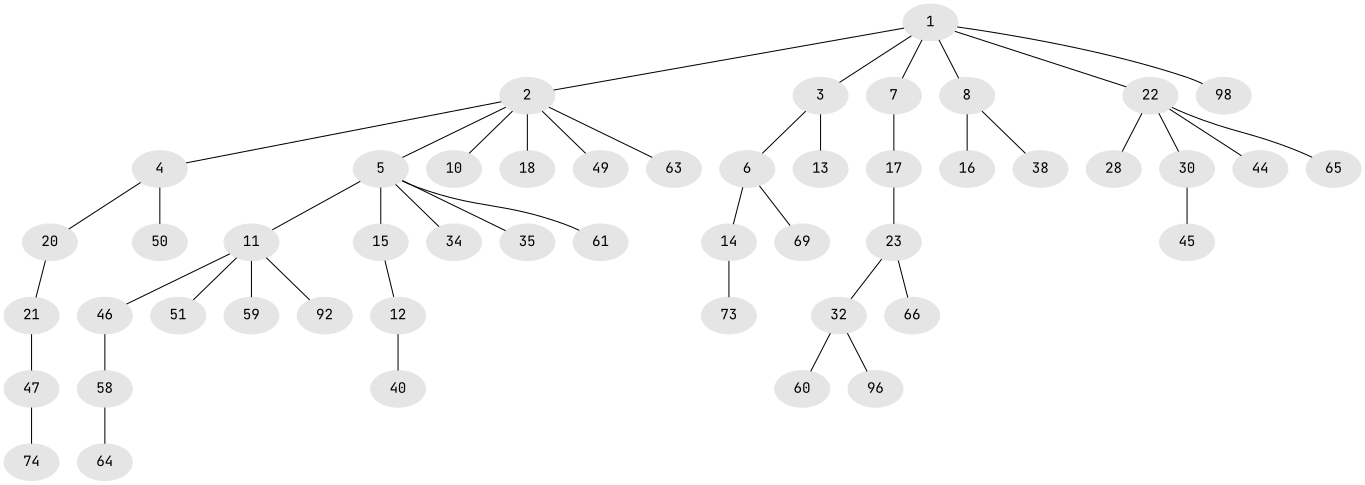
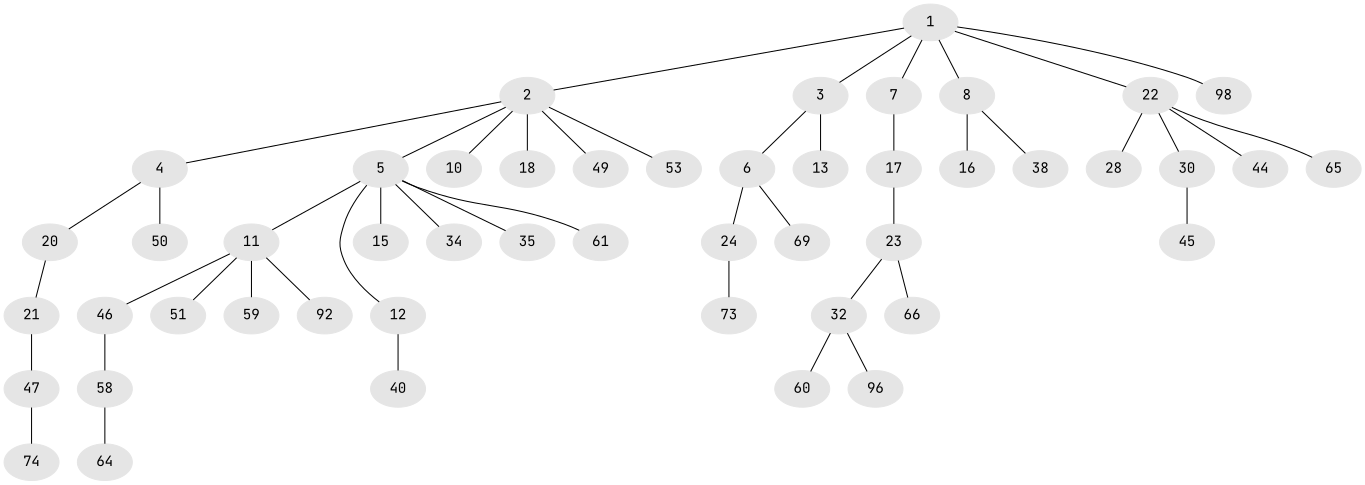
(674, 169) -> (674, 169)
(729, 242) -> (729, 242)
(389, 279) -> (340, 247)
